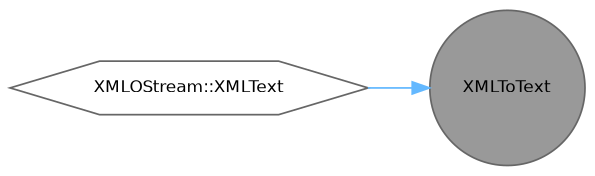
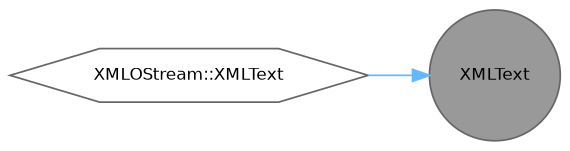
(507, 88) -> (495, 75)
